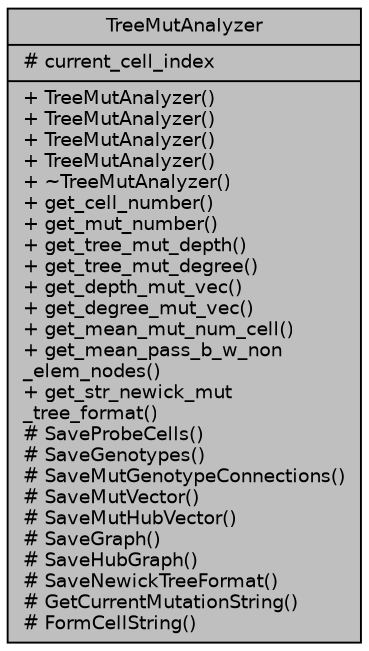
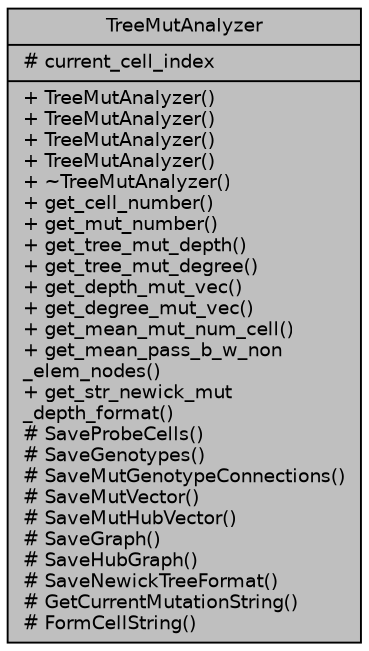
(91, 413) -> (98, 413)
